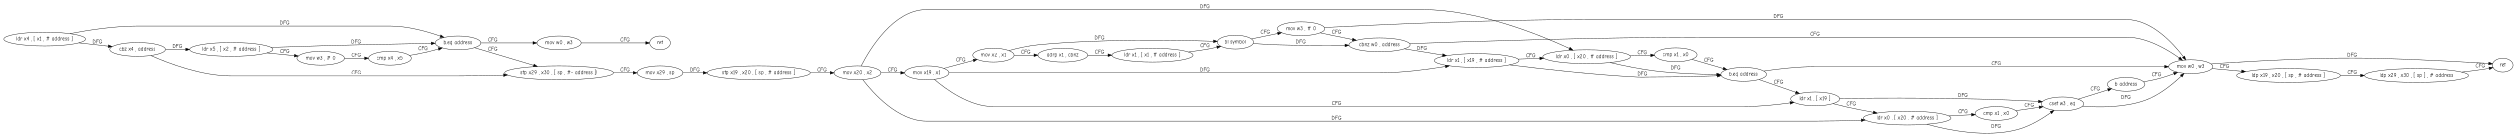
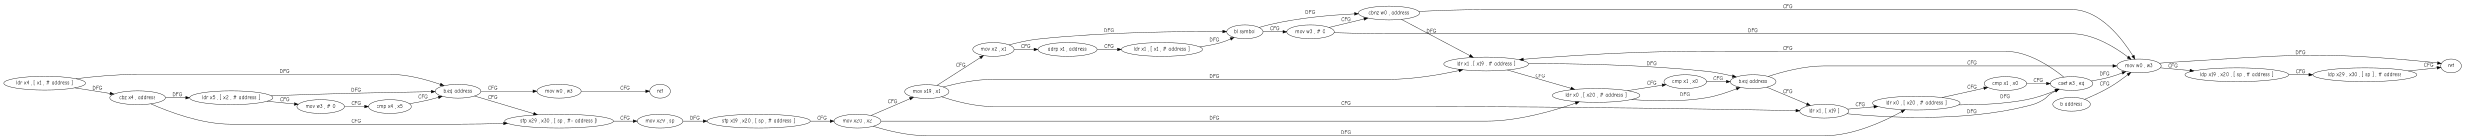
(1205, 46) -> (1215, 40)
(1063, 55) -> (1068, 49)
(2093, 95) -> (1797, 51)
